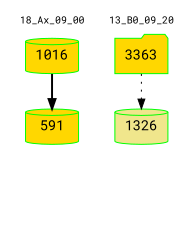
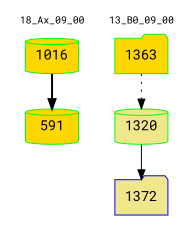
(142, 21) -> (142, 21)
(141, 56) -> (141, 56)
(141, 127) -> (141, 127)
none -> (141, 197)
